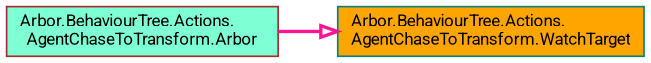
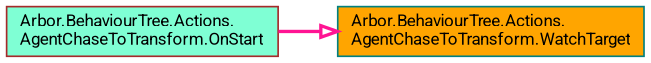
(142, 31) -> (142, 31)
